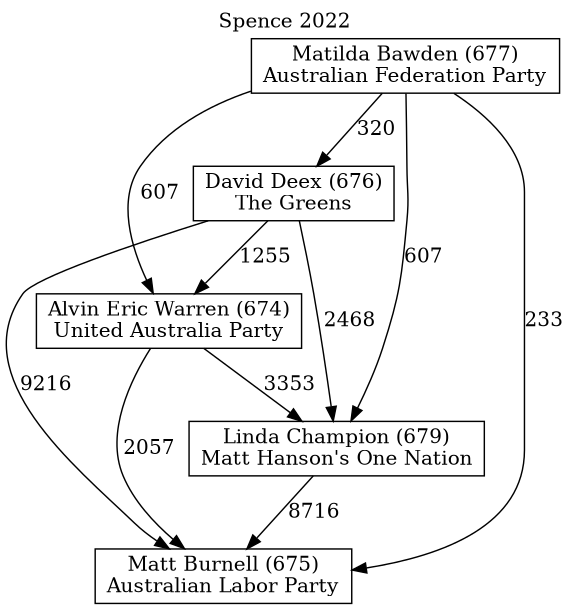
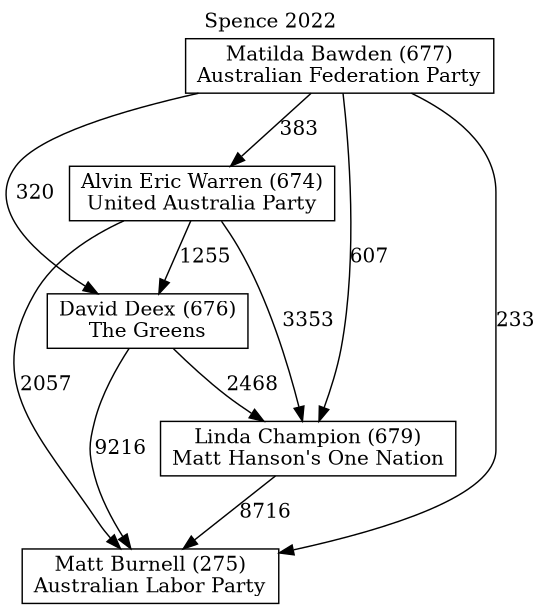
(160, 194) -> (300, 130)
(237, 252) -> (178, 251)
(223, 576) -> (150, 576)
